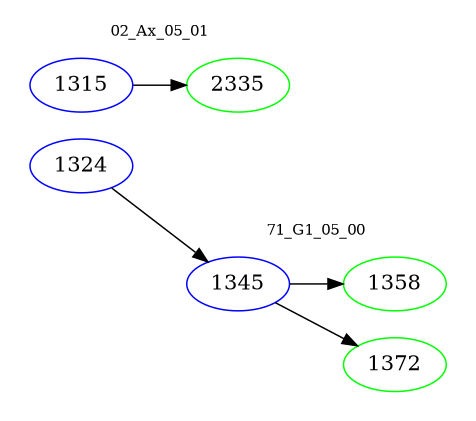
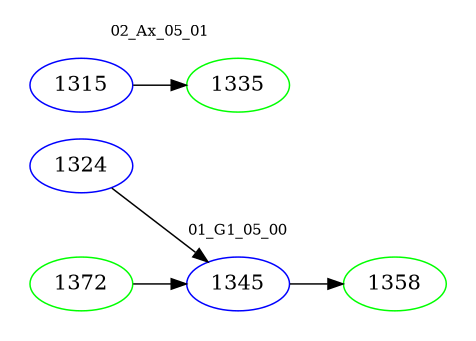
(238, 85) -> (238, 85)
(317, 231) -> (238, 231)
(310, 321) -> (152, 284)
